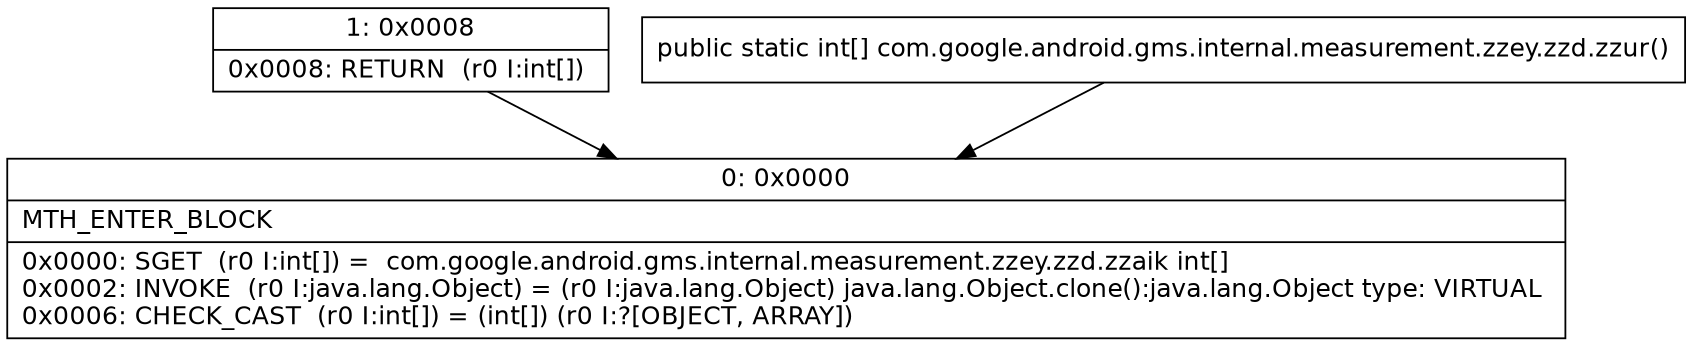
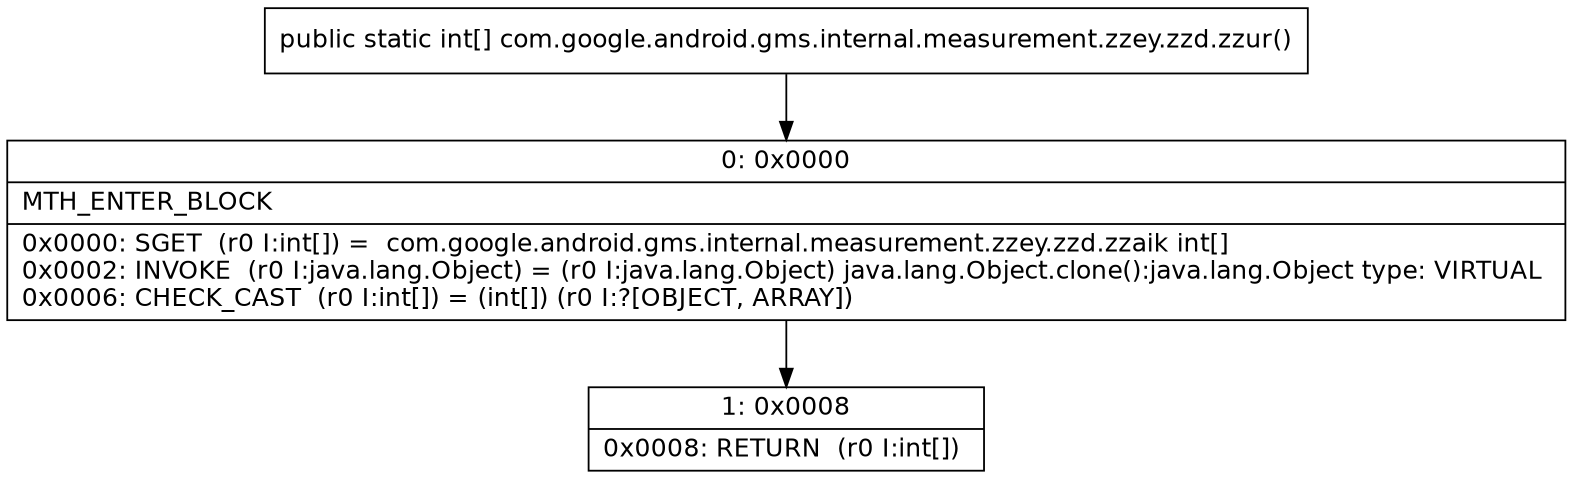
(544, 121) -> (786, 345)
